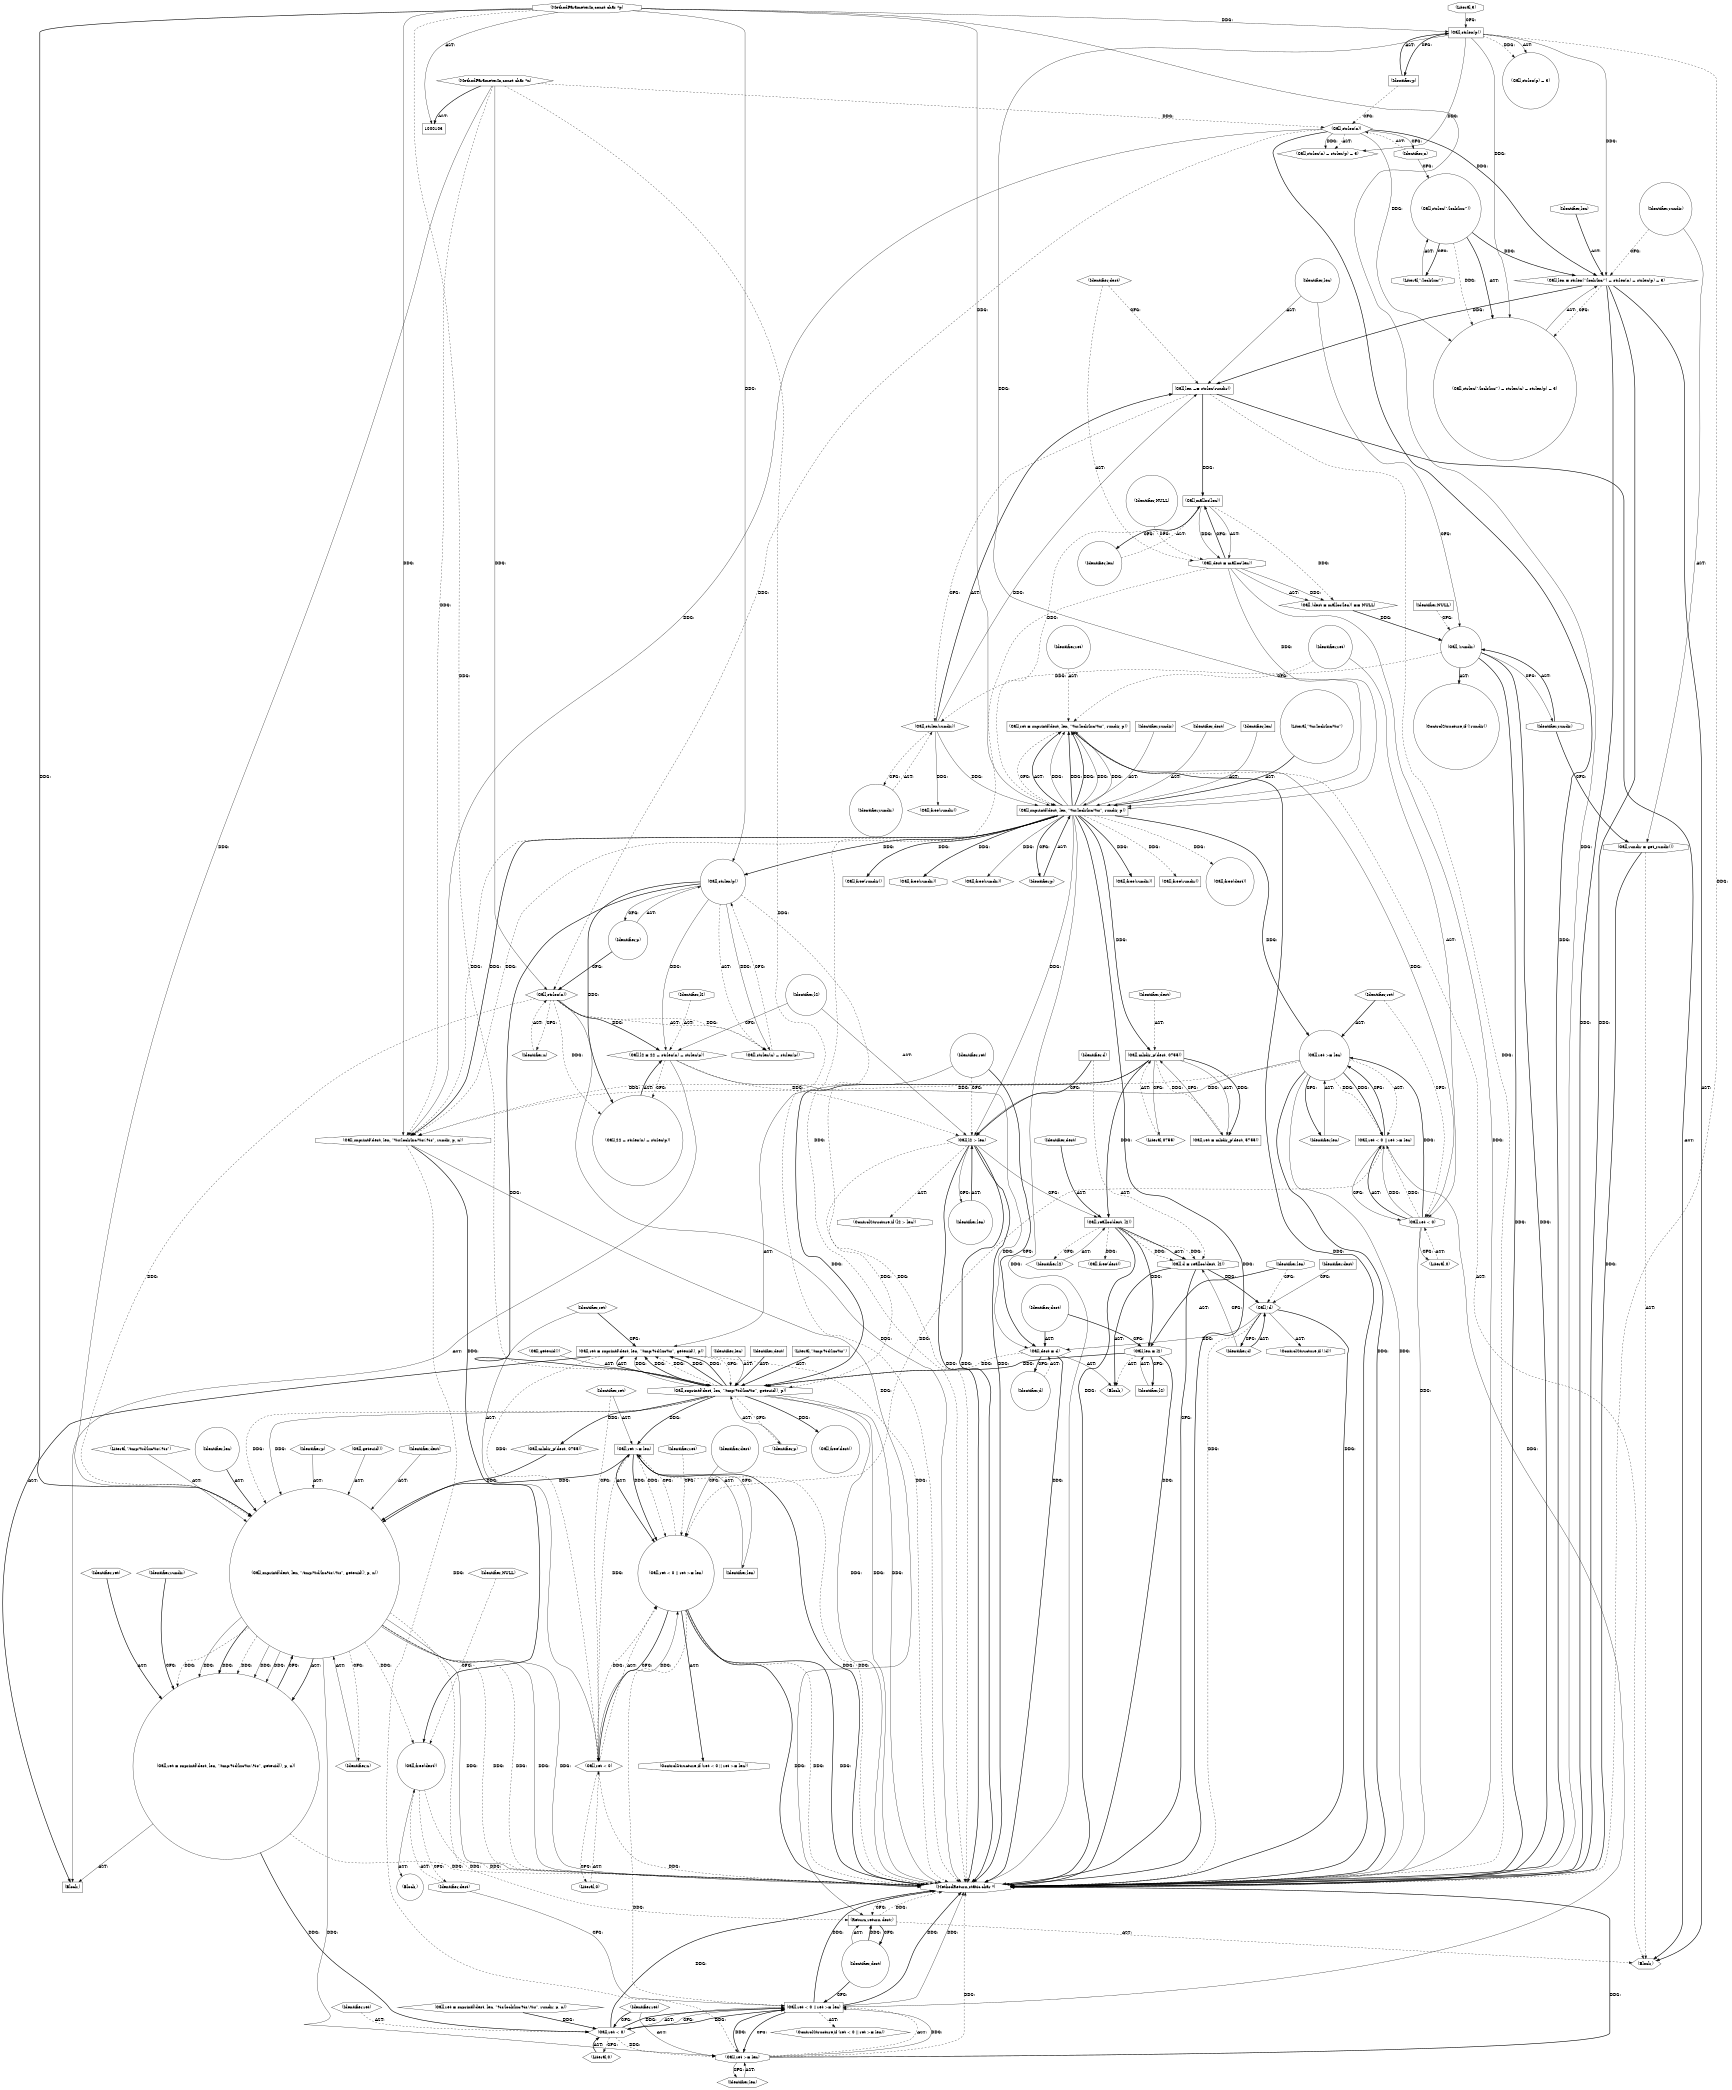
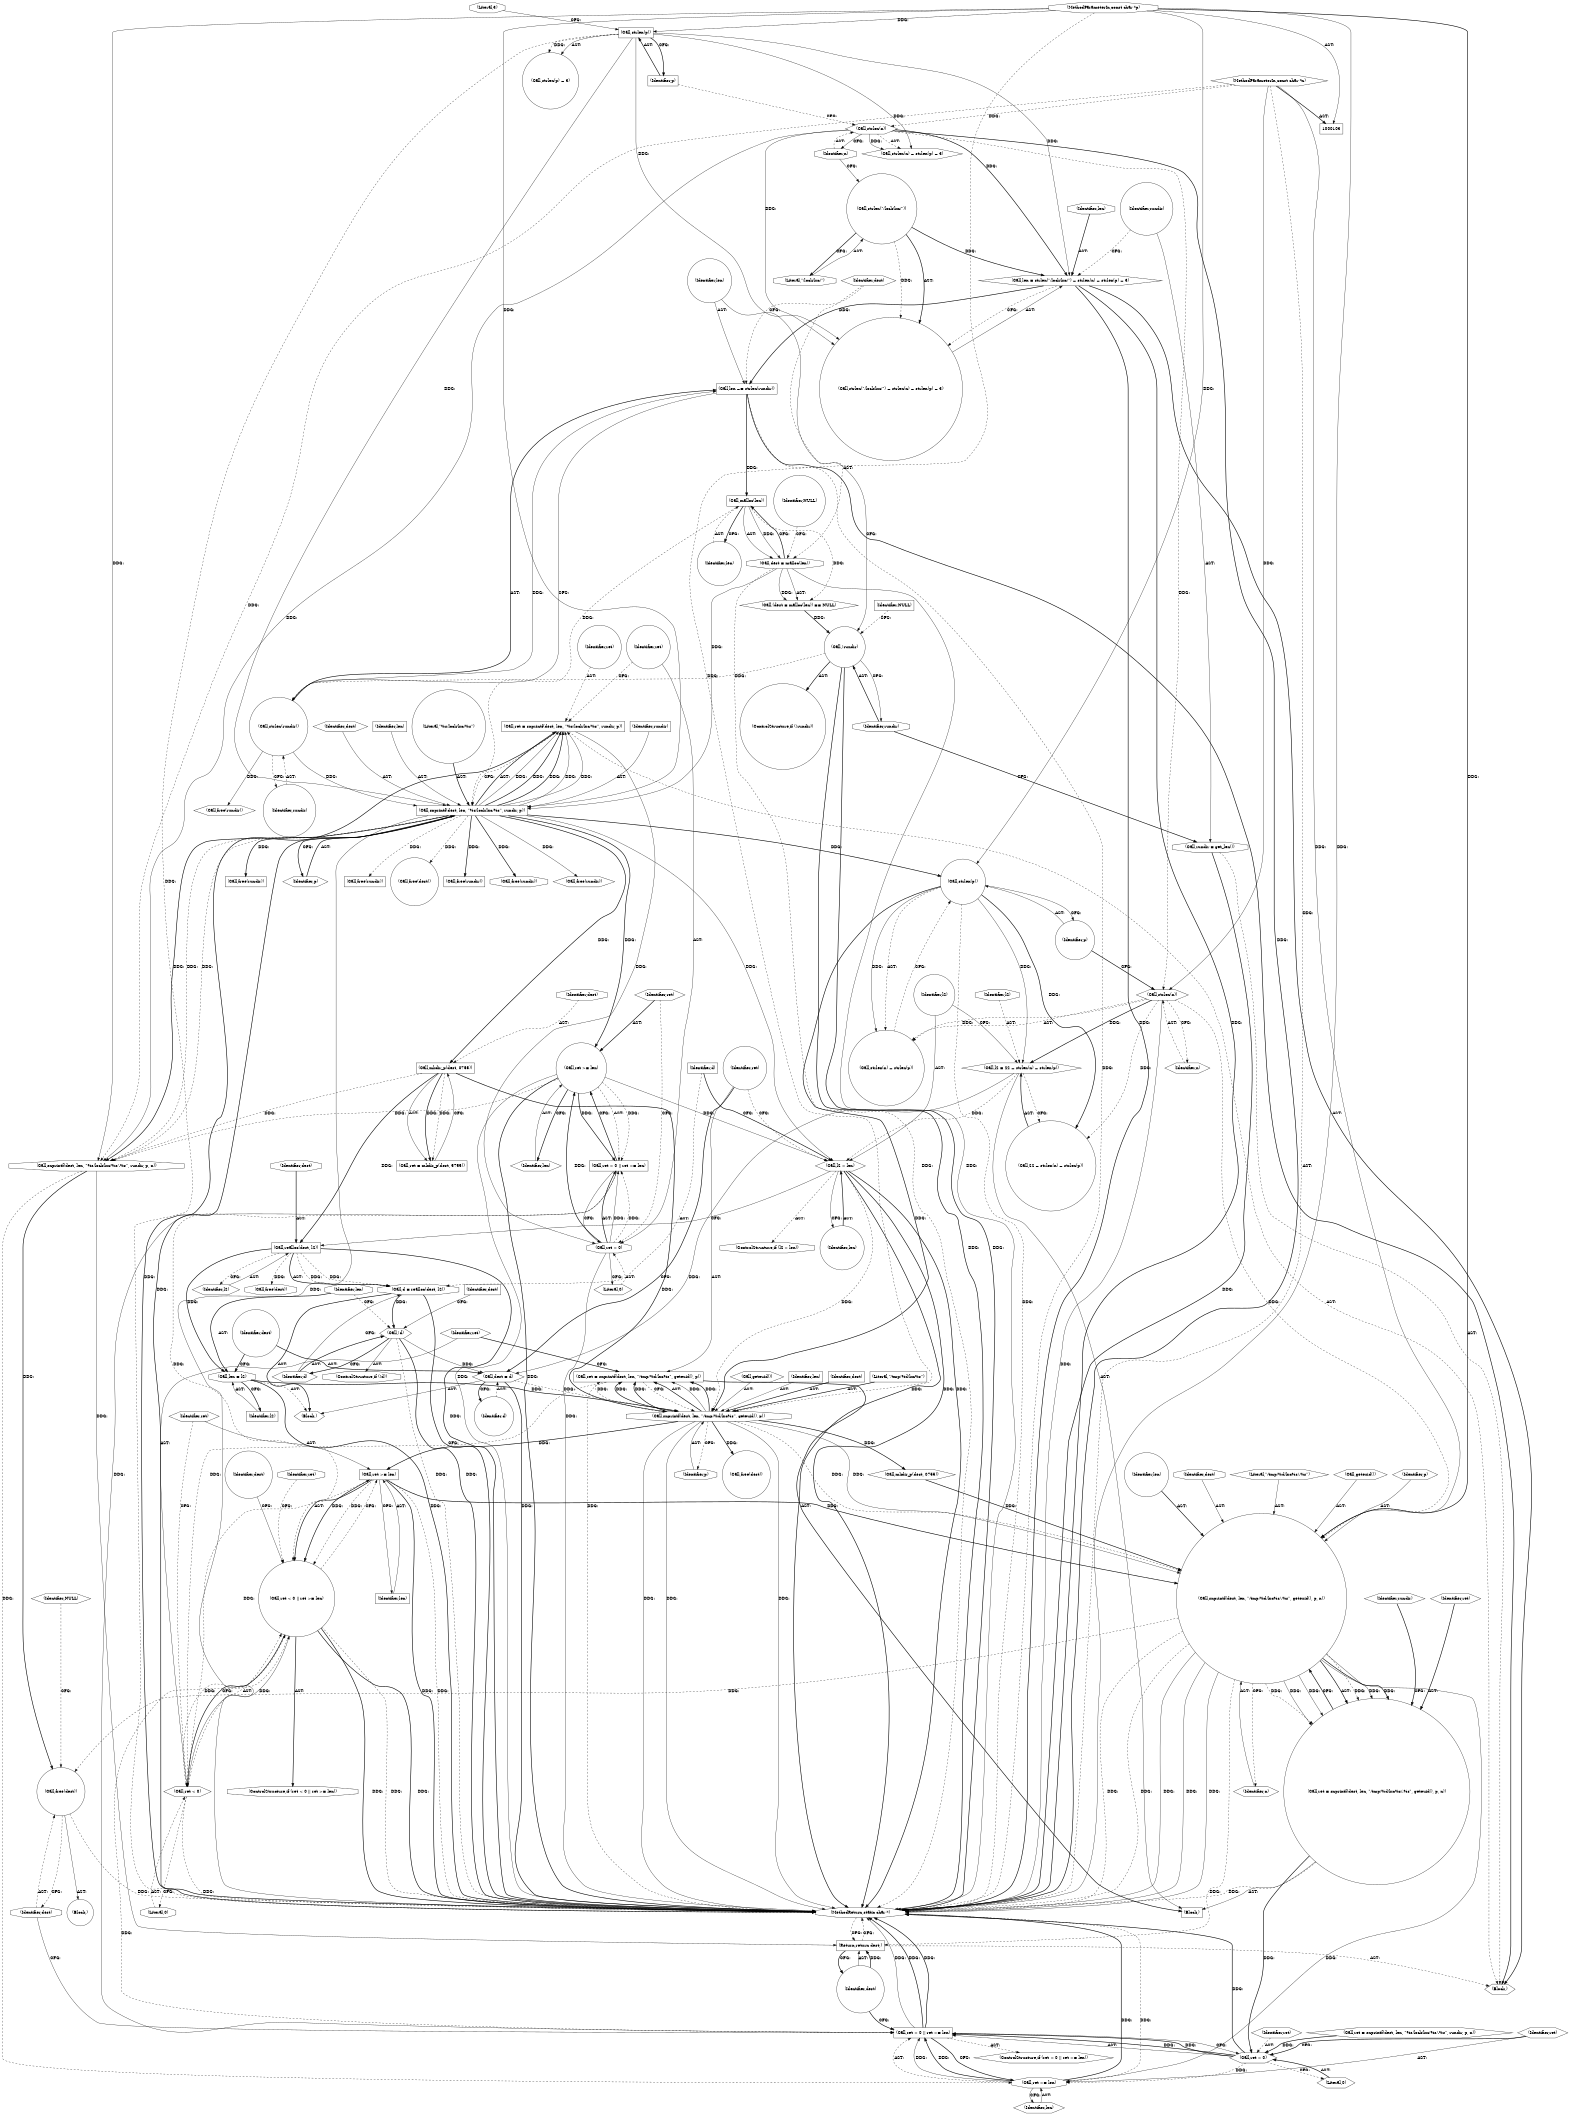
(990, 499) -> (559, 616)
(935, 727) -> (279, 727)
(1646, 847) -> (1210, 847)
(773, 1055) -> (886, 1068)
(1160, 1140) -> none
(902, 1908) -> (869, 1933)
